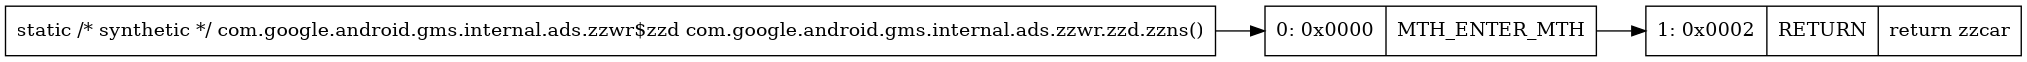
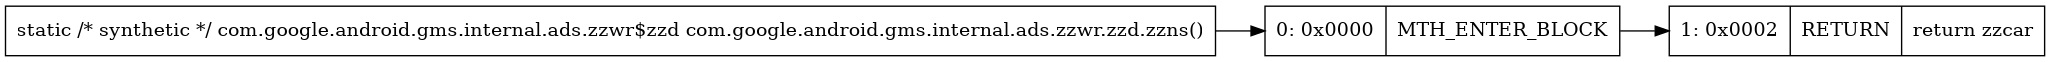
(1491, 30) -> (1503, 30)
